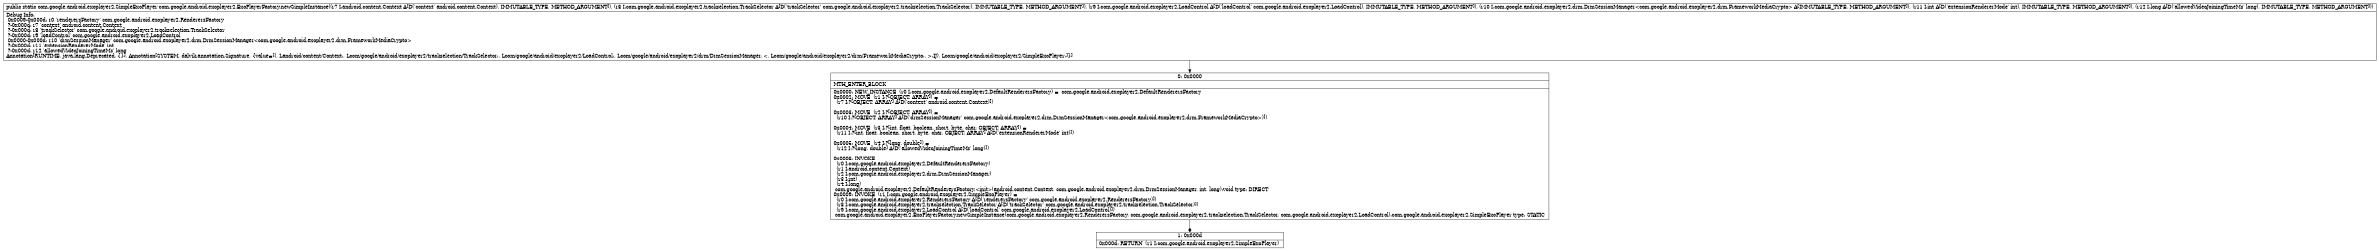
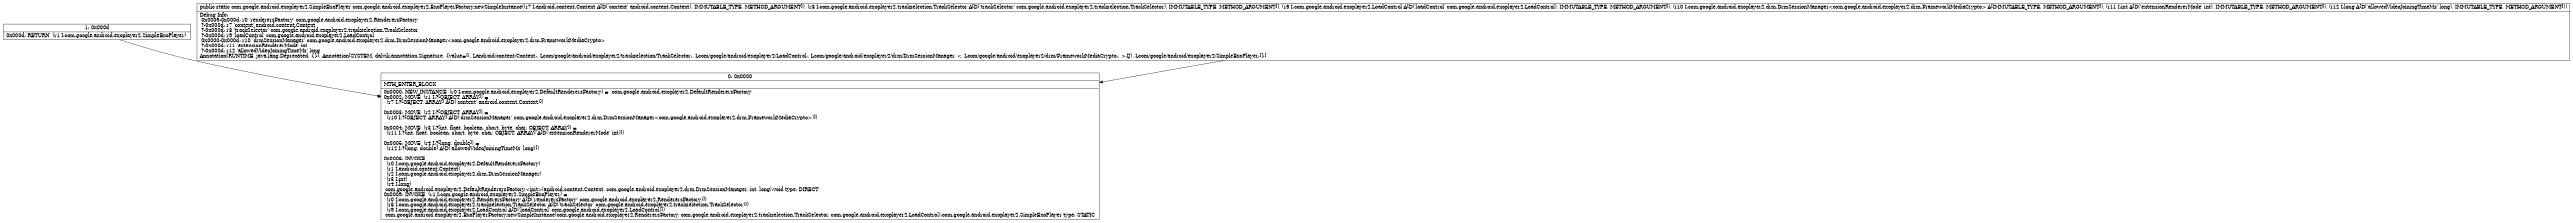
(1190, 224) -> (247, 72)
